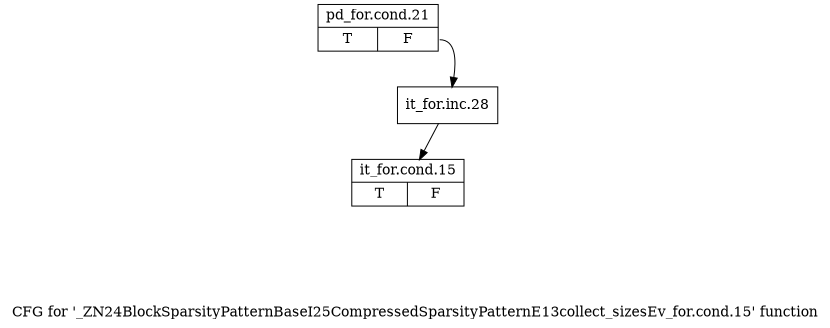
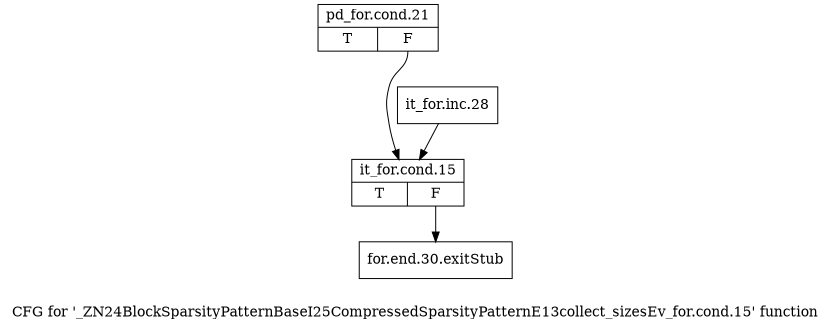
(454, 55) -> (387, 98)
none -> (436, 260)
